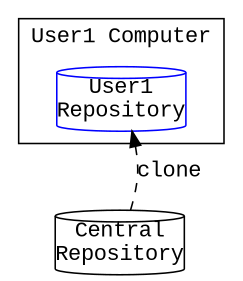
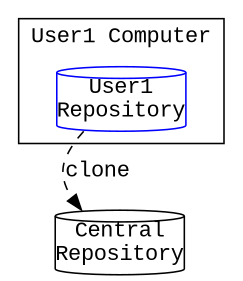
(137, 179) -> (64, 163)
